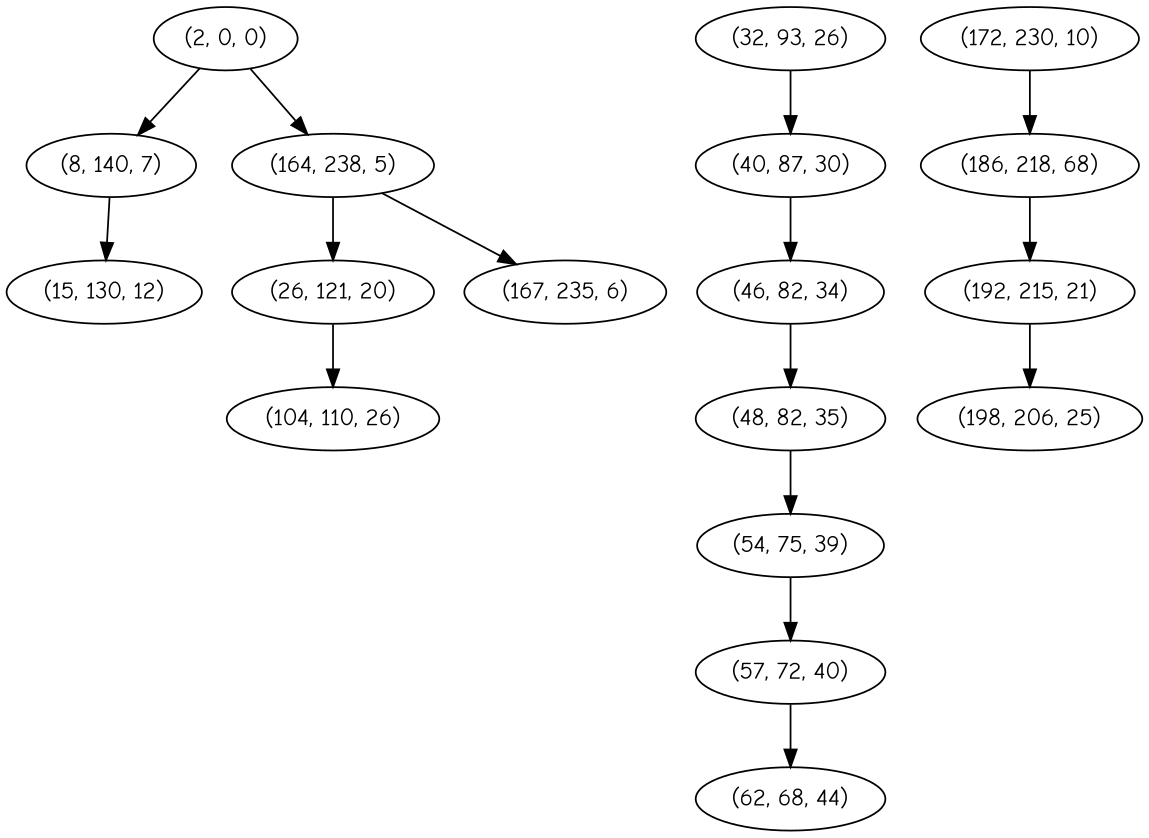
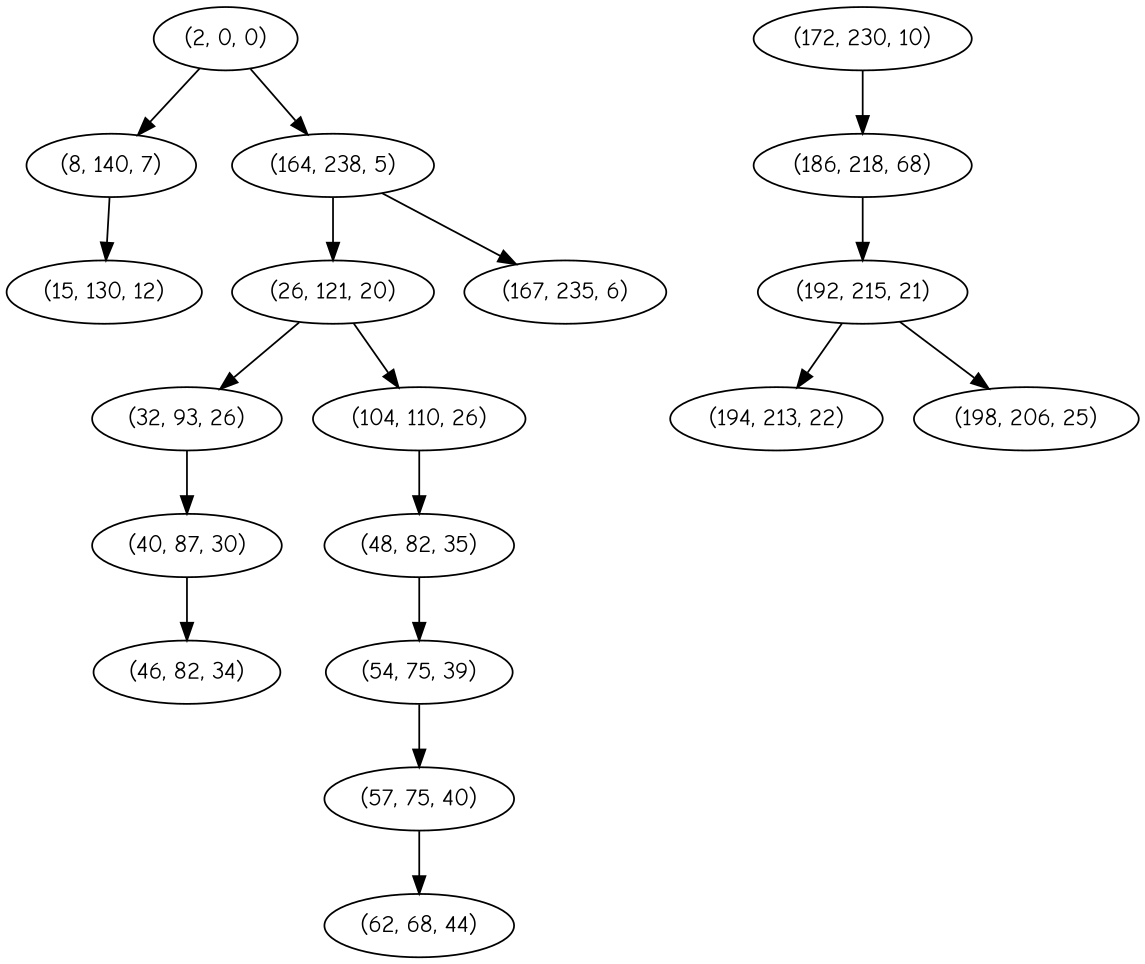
(791, 347) -> (419, 474)
none -> (267, 350)
none -> (776, 419)
(791, 672) -> (419, 799)
